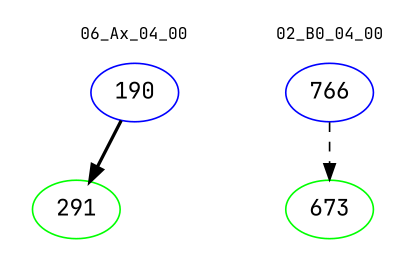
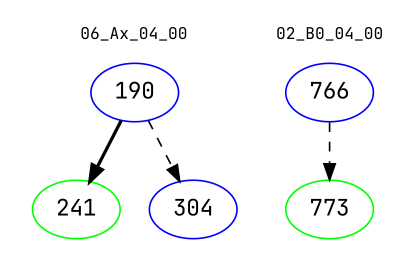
(76, 209) -> (76, 209)
none -> (193, 209)
(330, 209) -> (330, 209)
